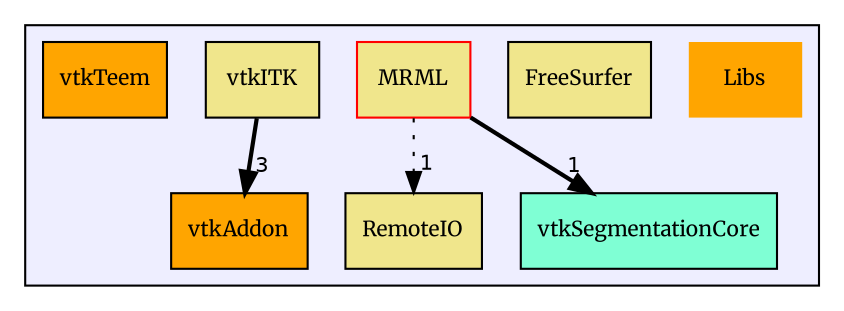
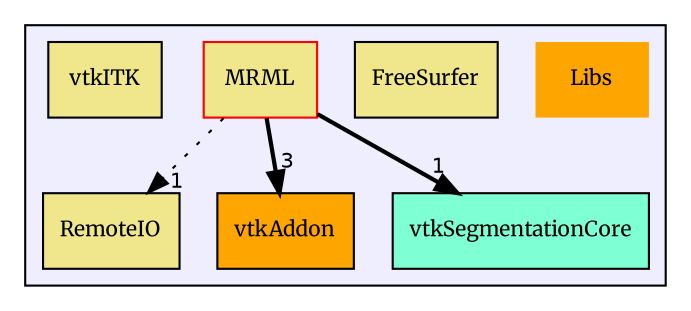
(105, 80) -> none
(253, 145) -> (271, 145)
